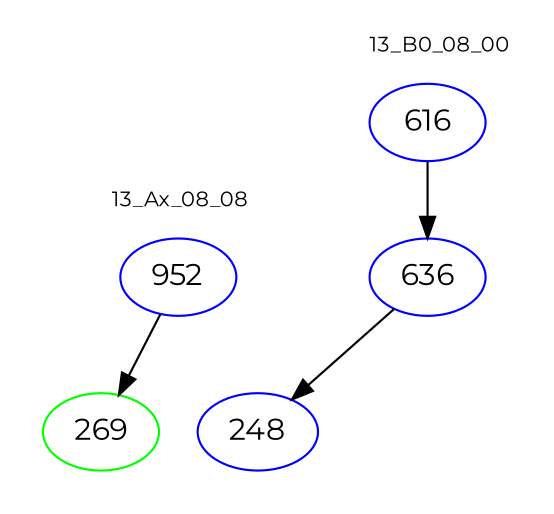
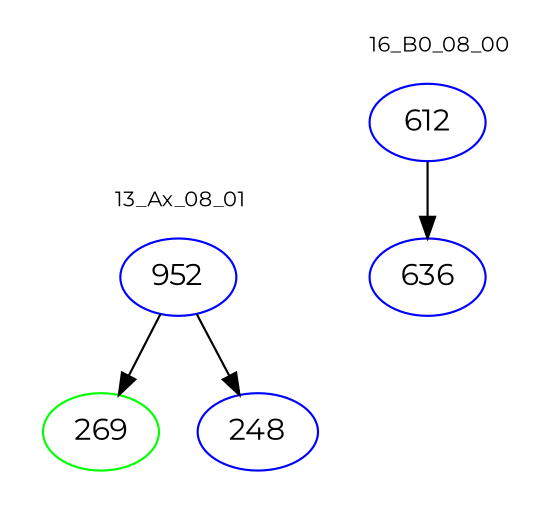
(440, 46) -> (440, 46)
(428, 122) -> (428, 122)
(180, 201) -> (180, 201)
(351, 347) -> (213, 345)
